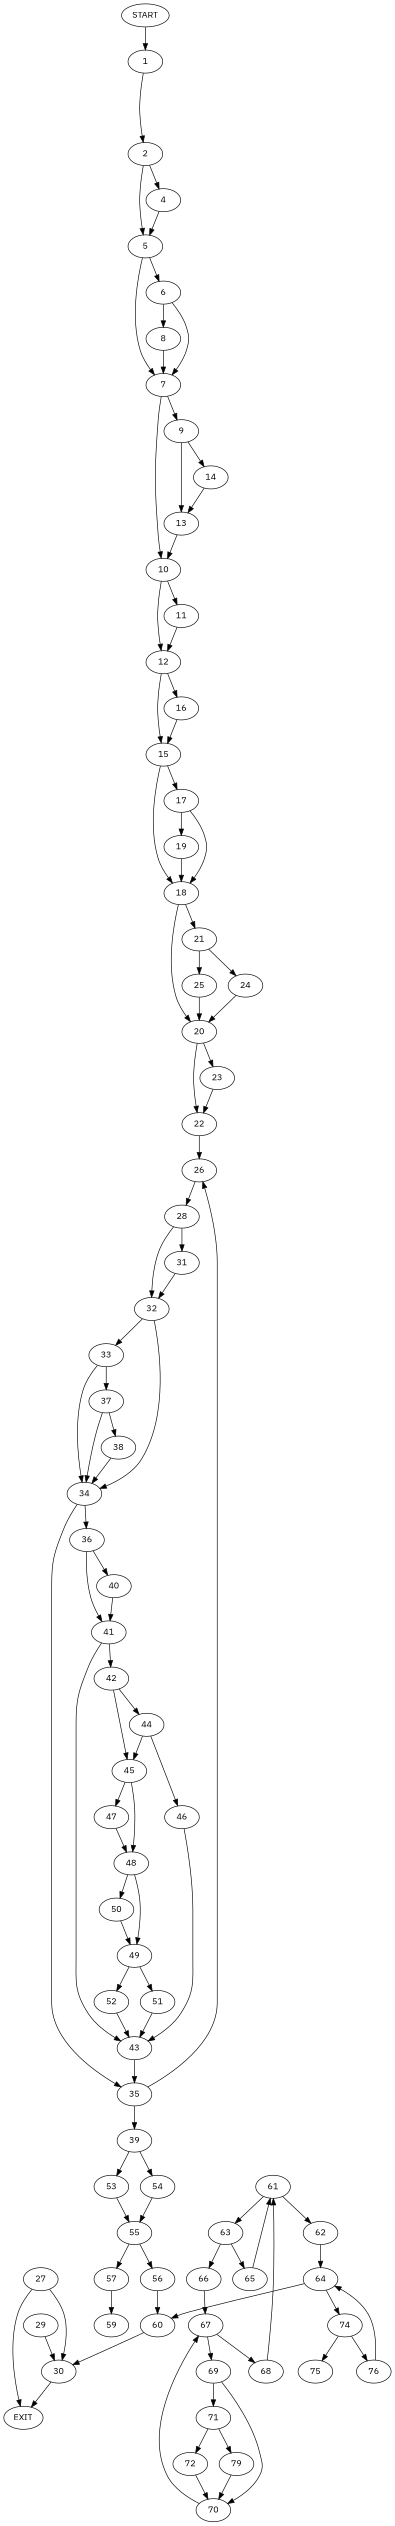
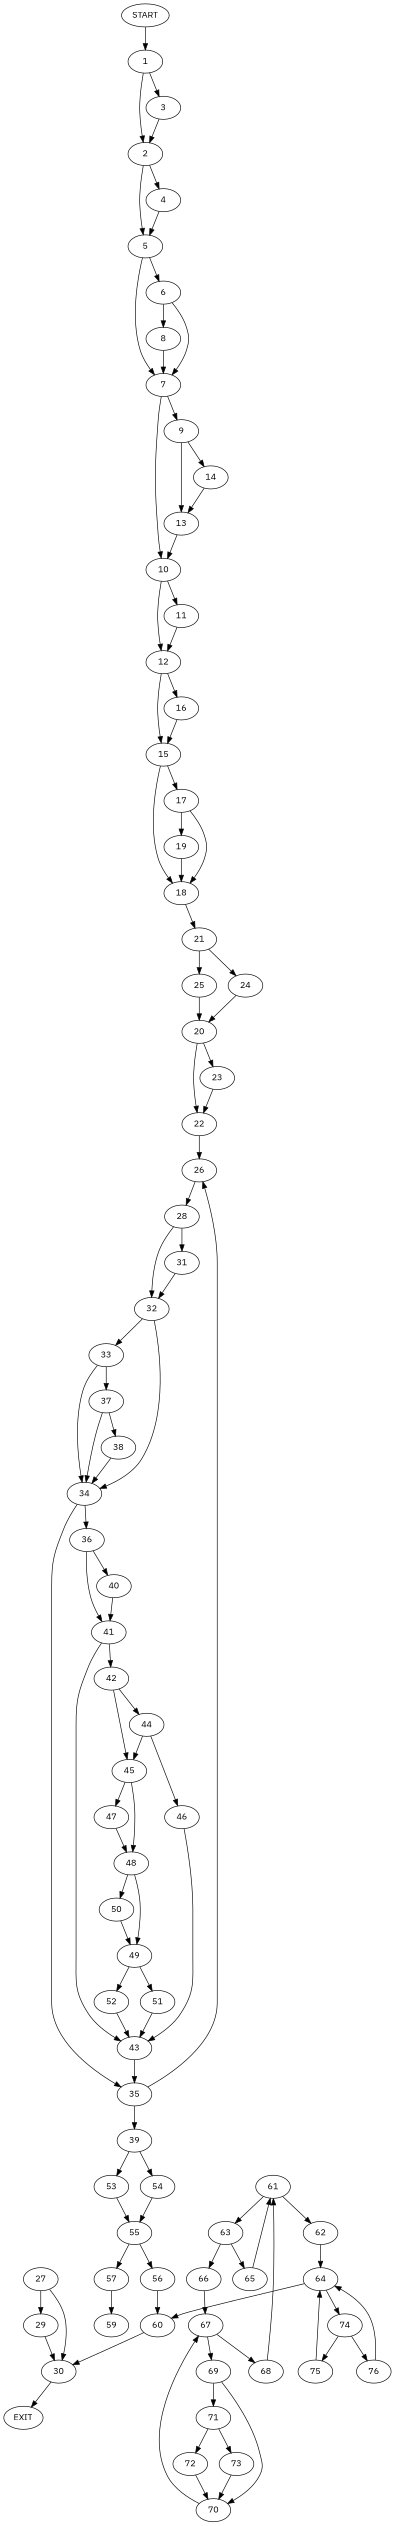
none -> (163, 108)
(171, 962) -> none
none -> (318, 2329)
(13, 2343) -> (41, 2299)
(236, 2464) -> (236, 2464)
